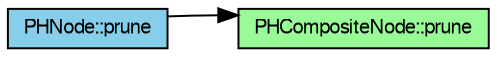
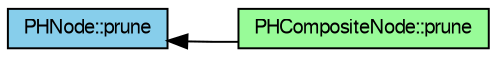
(193, 16) -> (213, 42)
